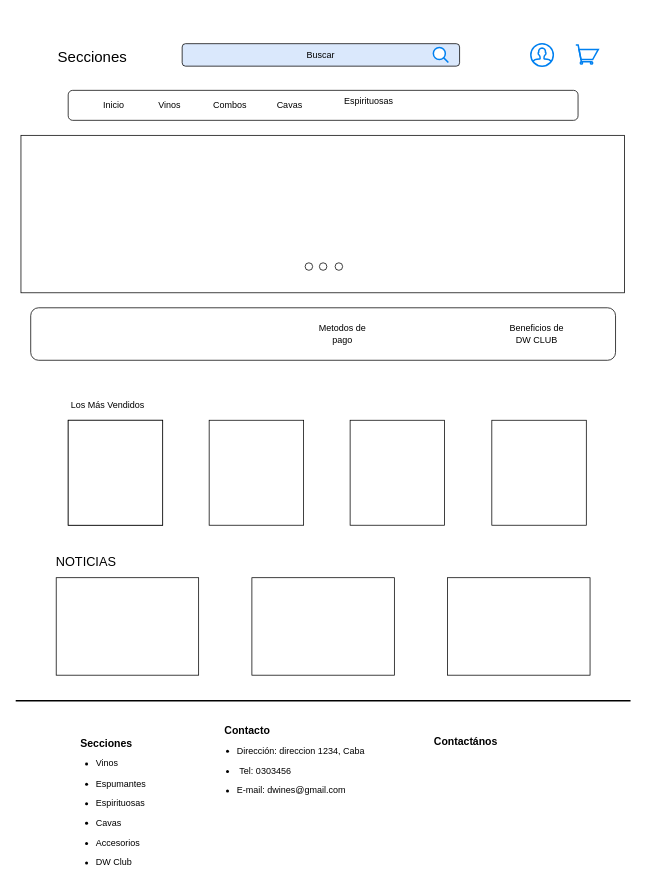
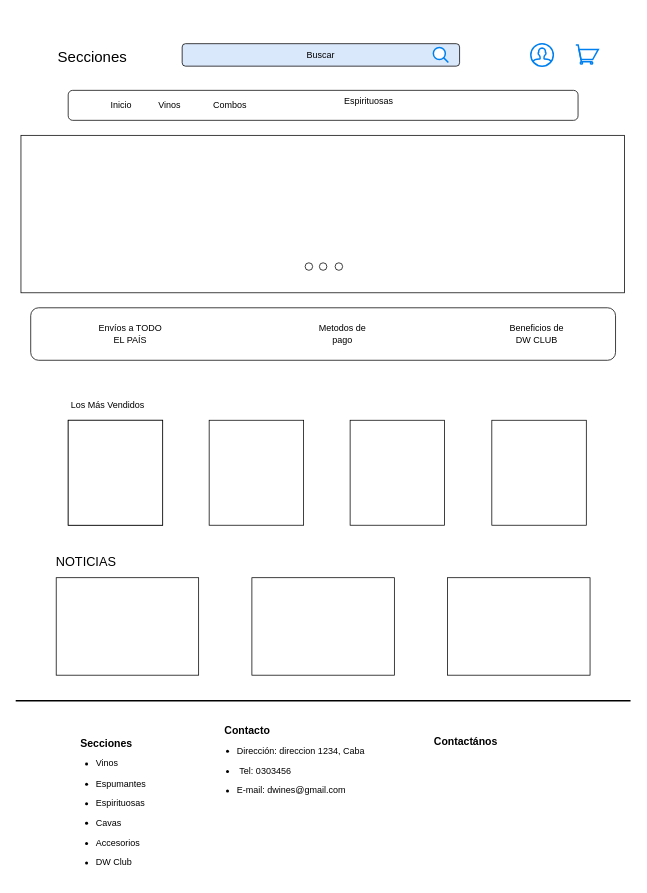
(114, 105) -> (121, 105)
(290, 105) -> none
none -> (130, 334)
